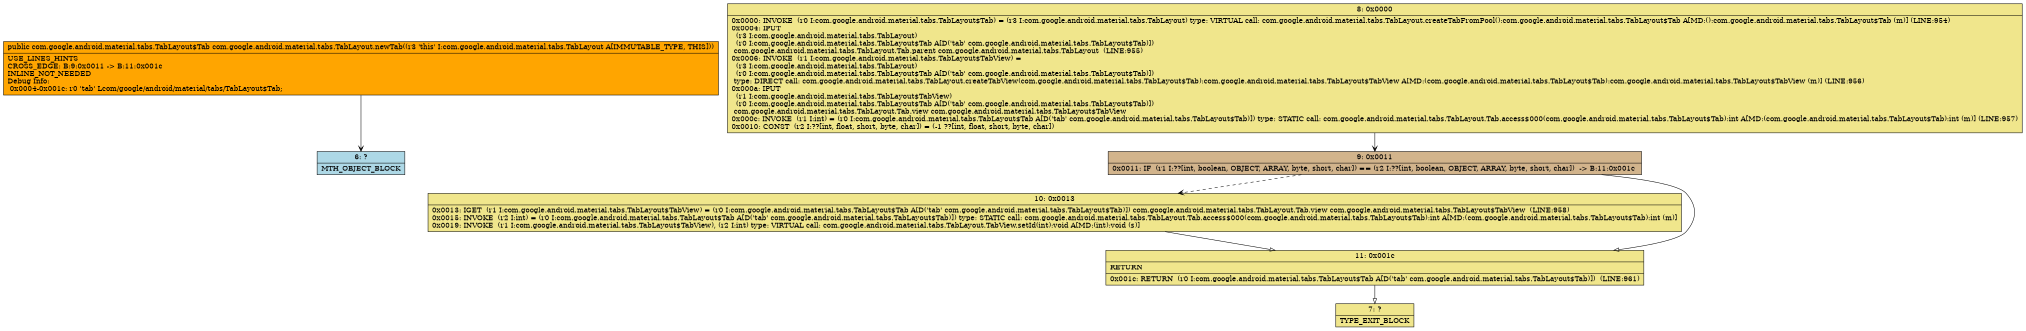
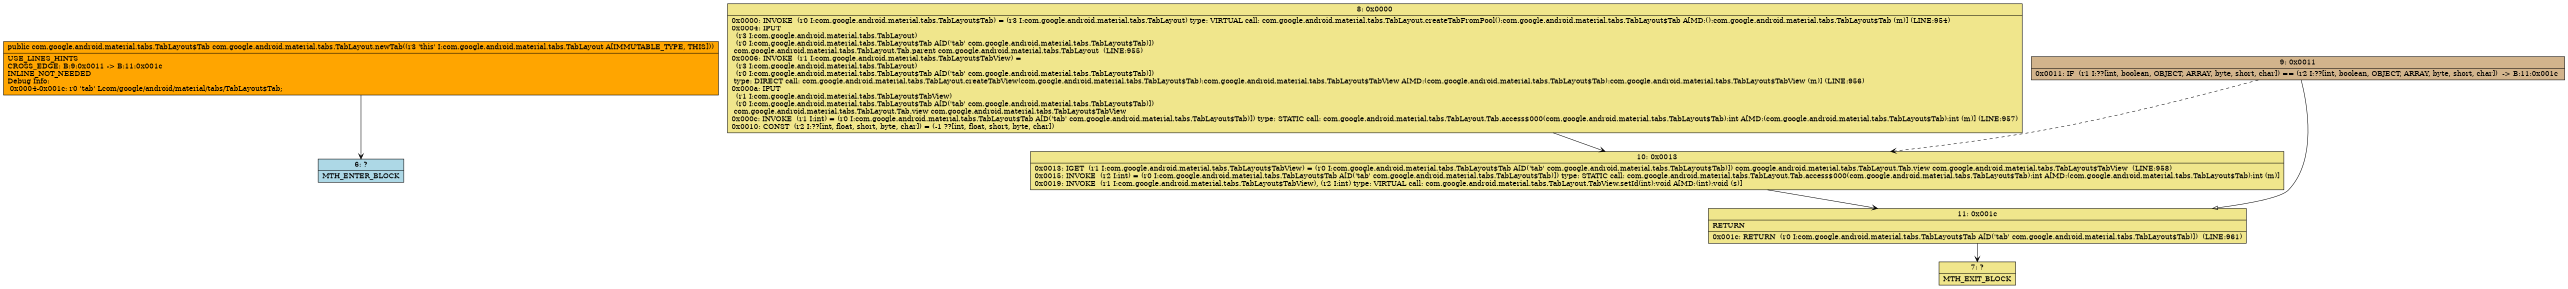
(1375, 140) -> (1577, 141)
(361, 169) -> (361, 176)
(1218, 241) -> (1820, 199)
(1375, 292) -> (1977, 250)
(1375, 321) -> (1977, 279)
